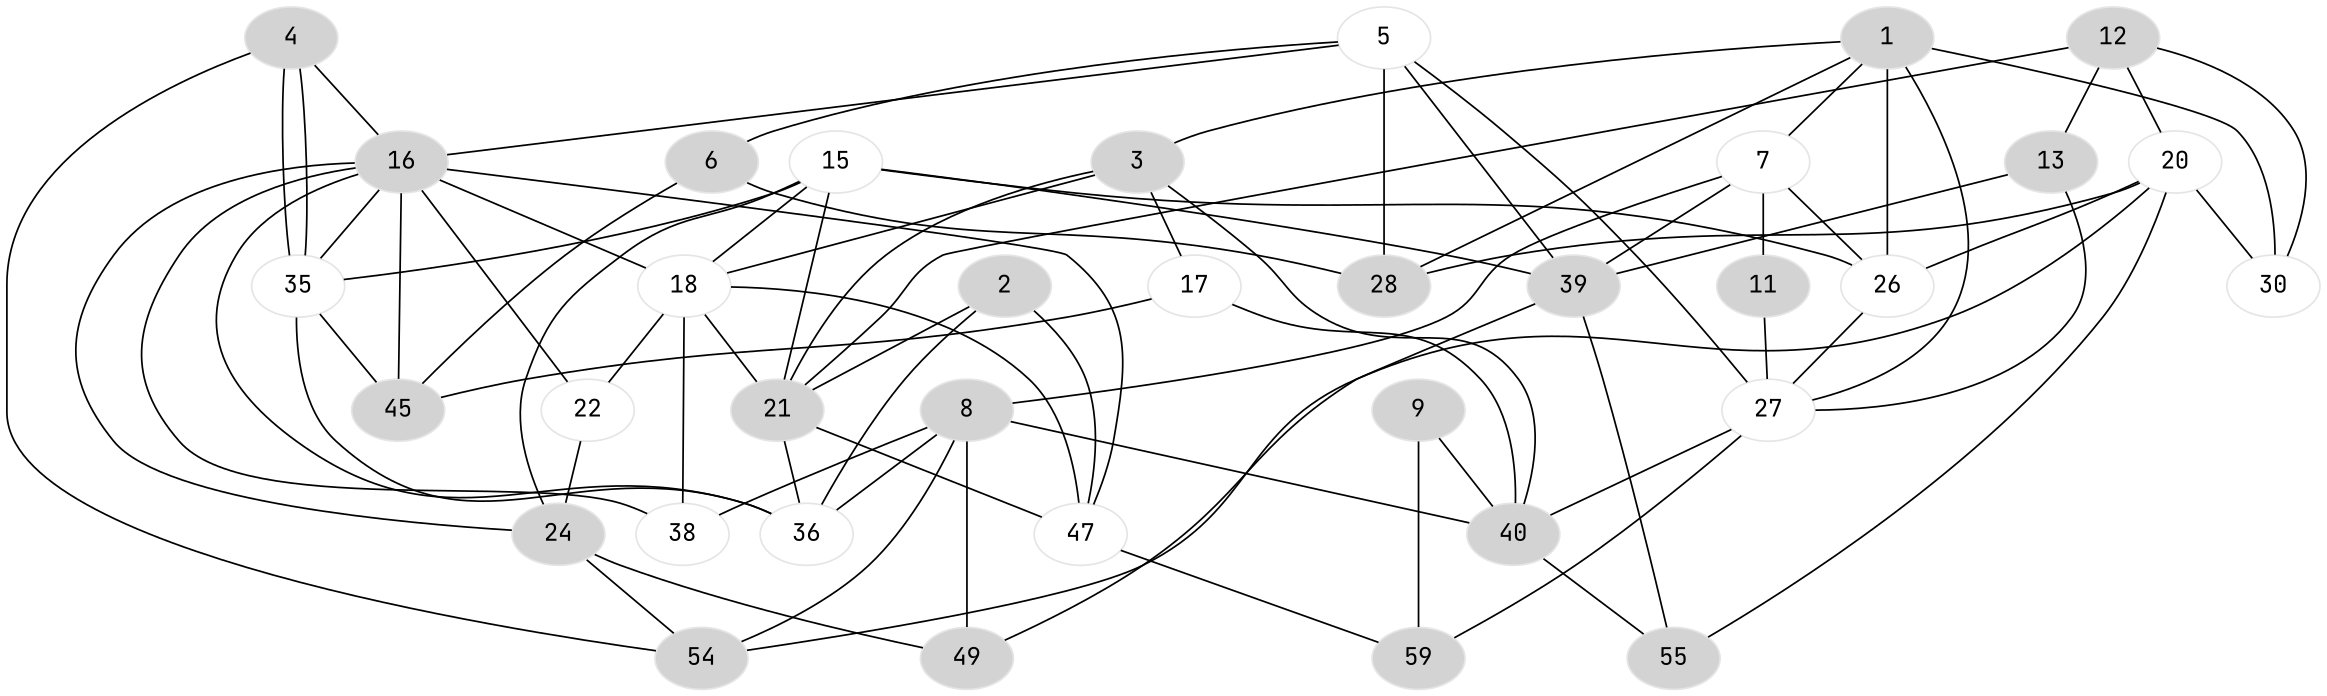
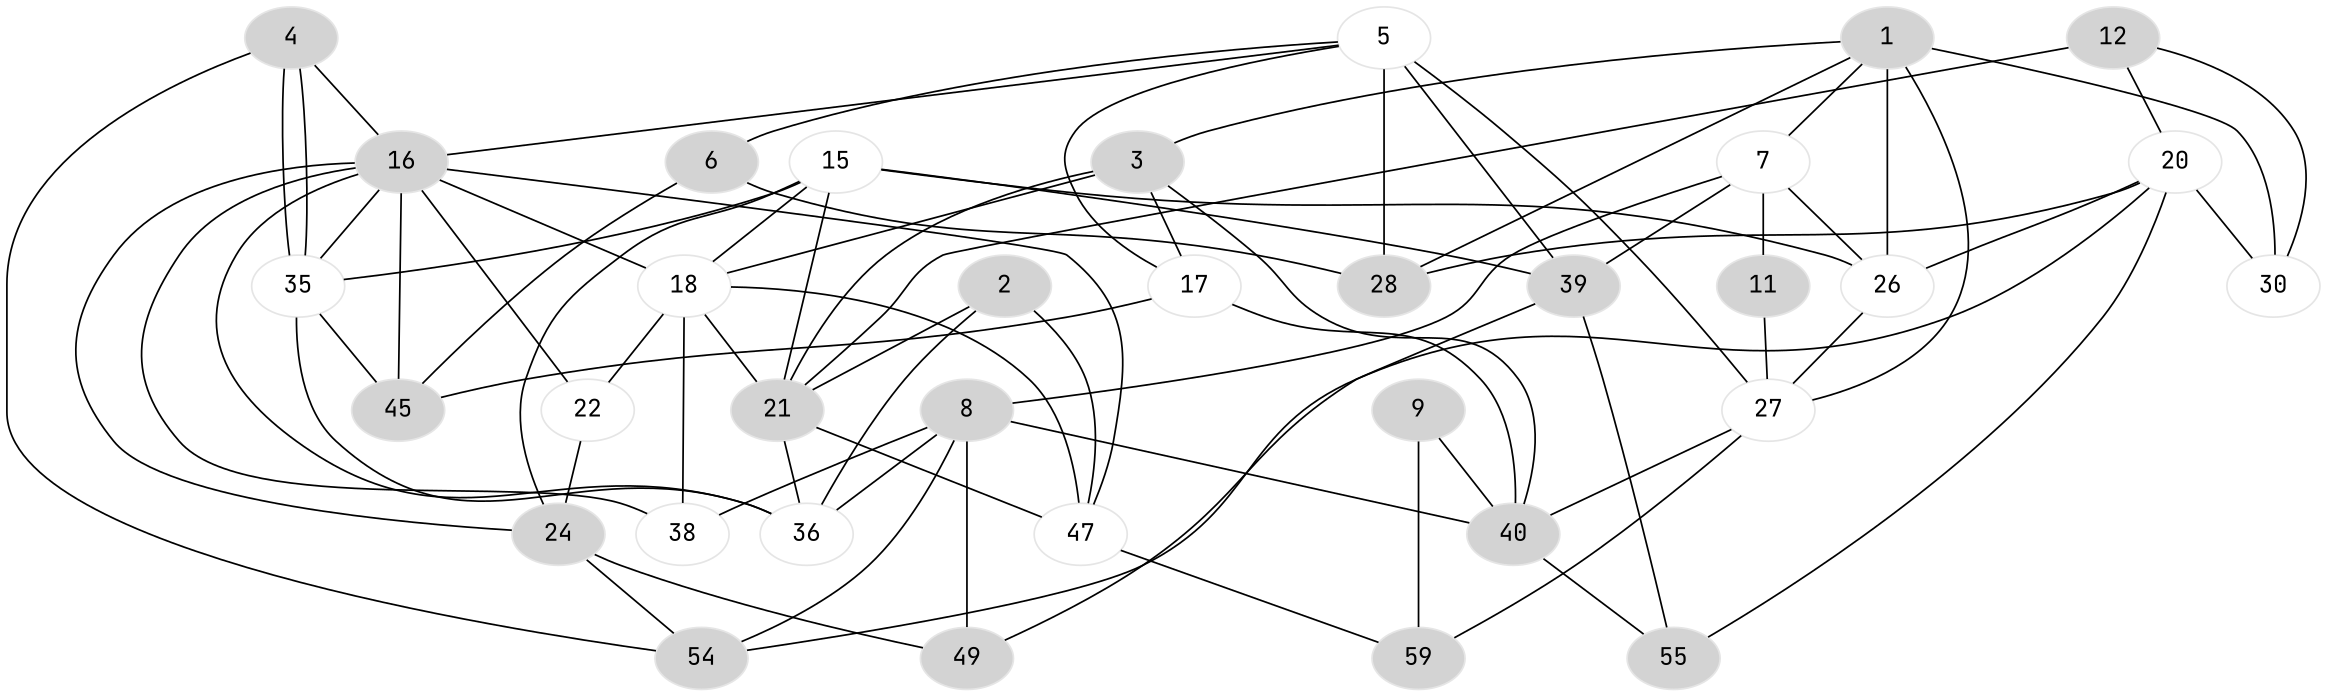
none -> (1117, 103)
(2051, 162) -> none
